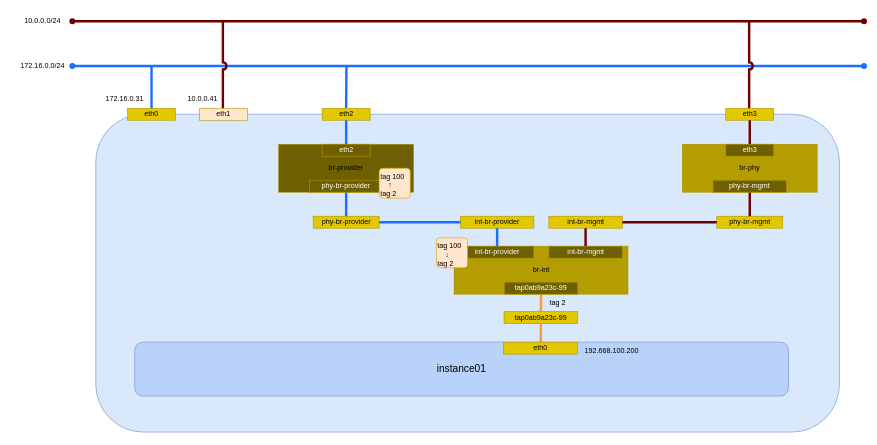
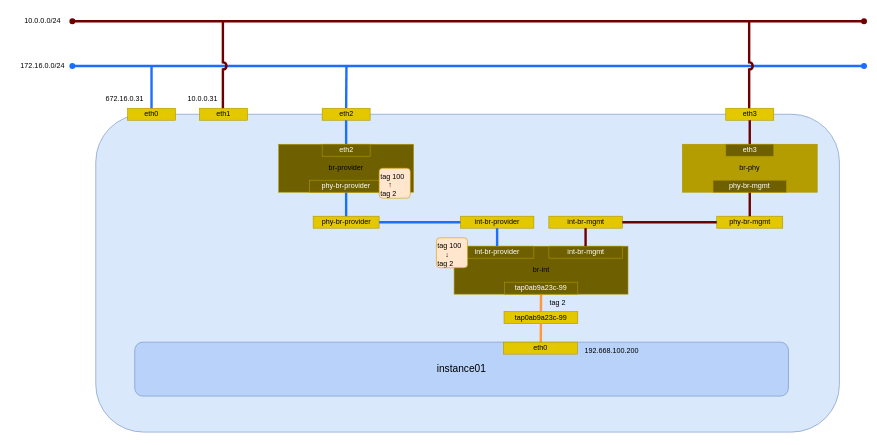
(125, 99) -> (125, 99)
(203, 99) -> (203, 99)
(224, 114) -> (224, 114)
(541, 270) -> (541, 270)
